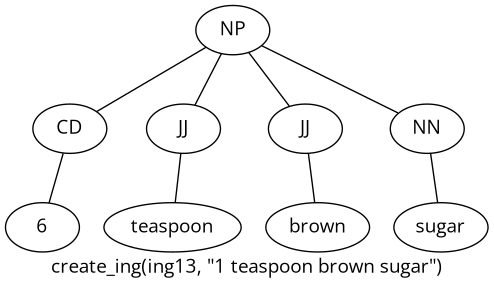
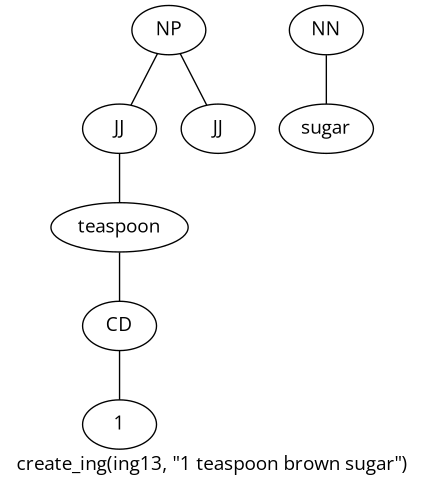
(151, 79) -> (120, 277)
(330, 79) -> none
(42, 227) -> (120, 425)
(318, 227) -> none
